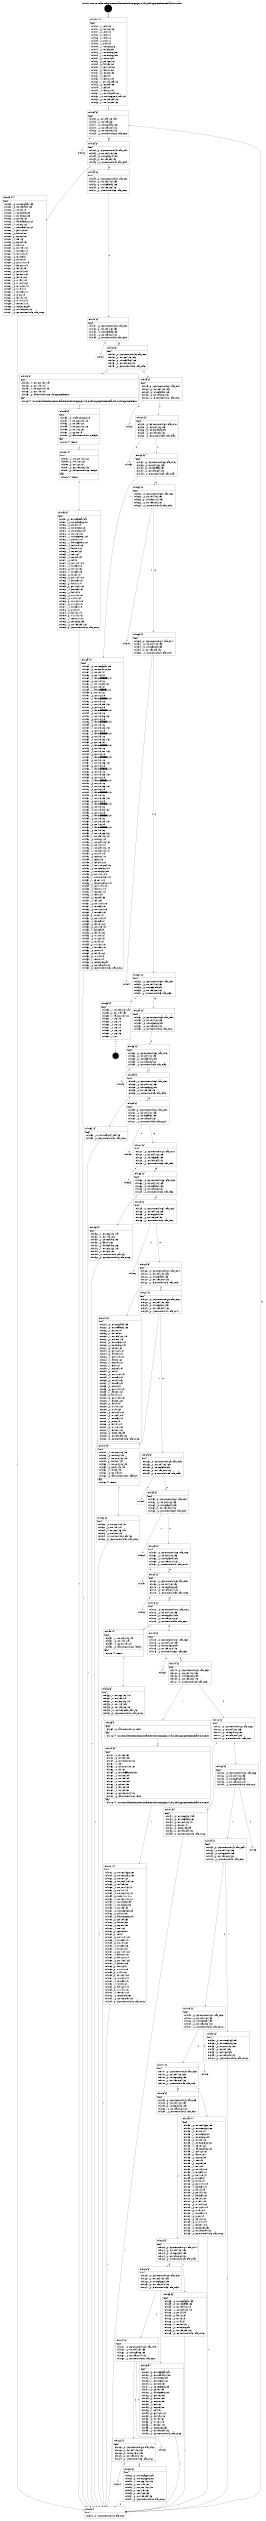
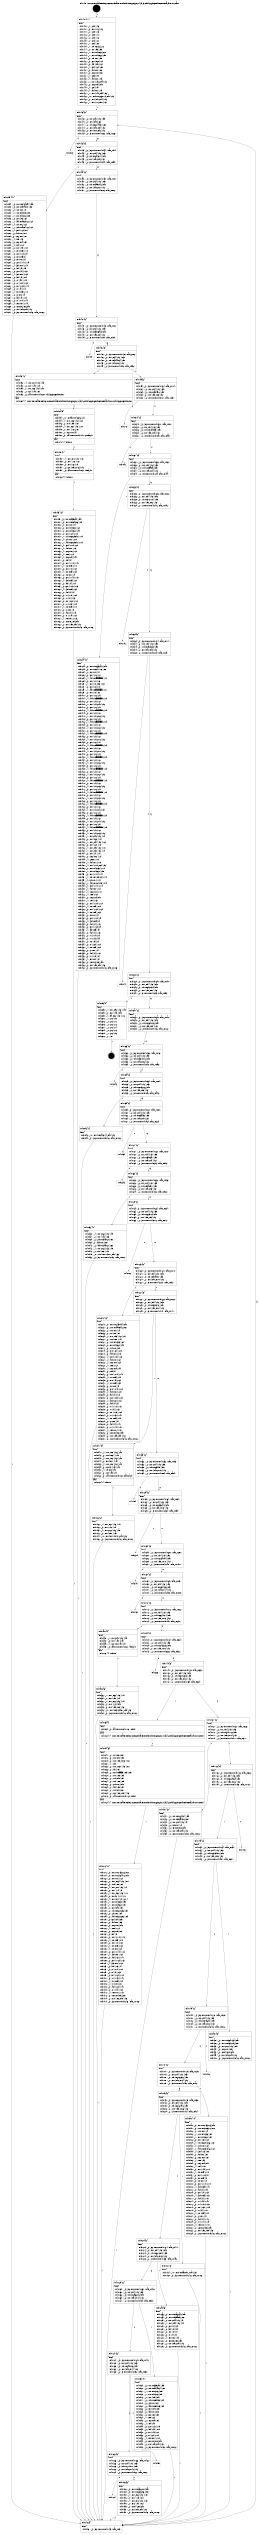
none -> (183, 2271)
